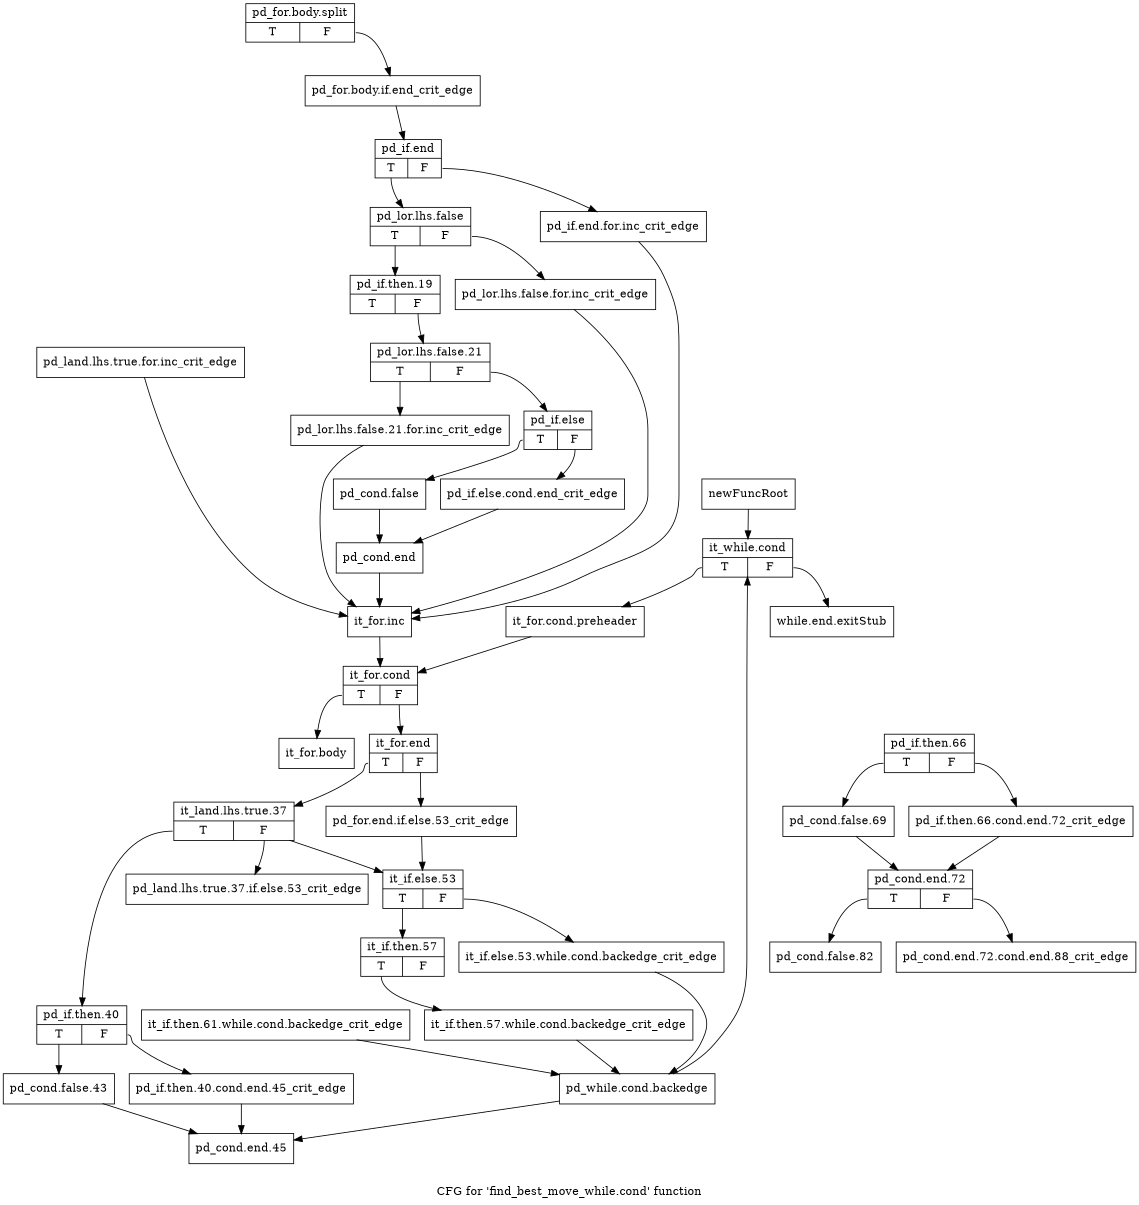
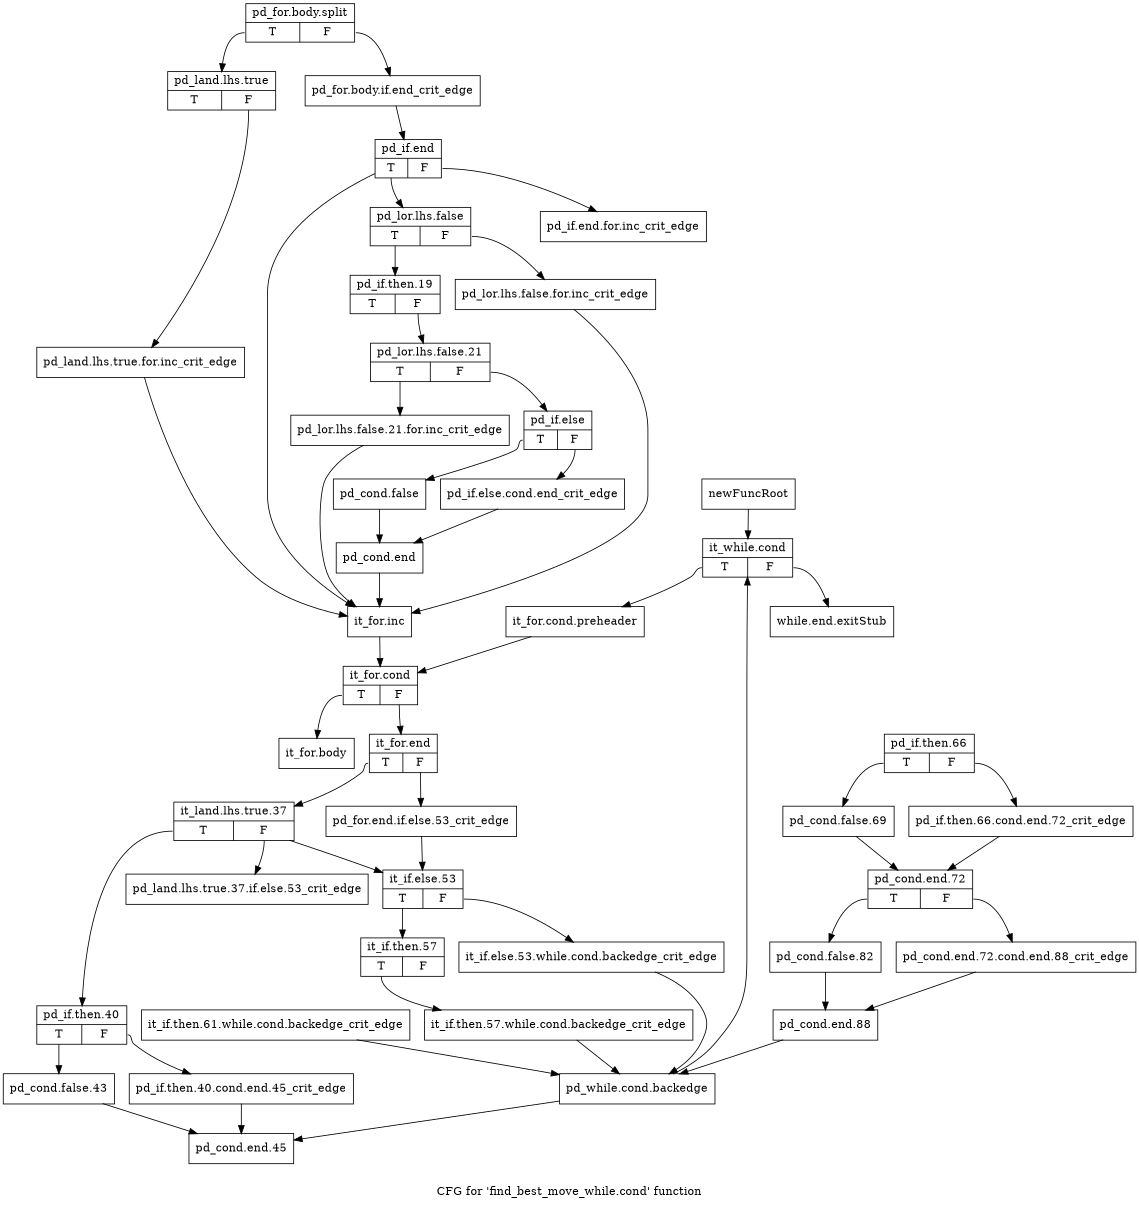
none -> (222, 91)
(676, 515) -> (268, 379)
none -> (825, 1025)
